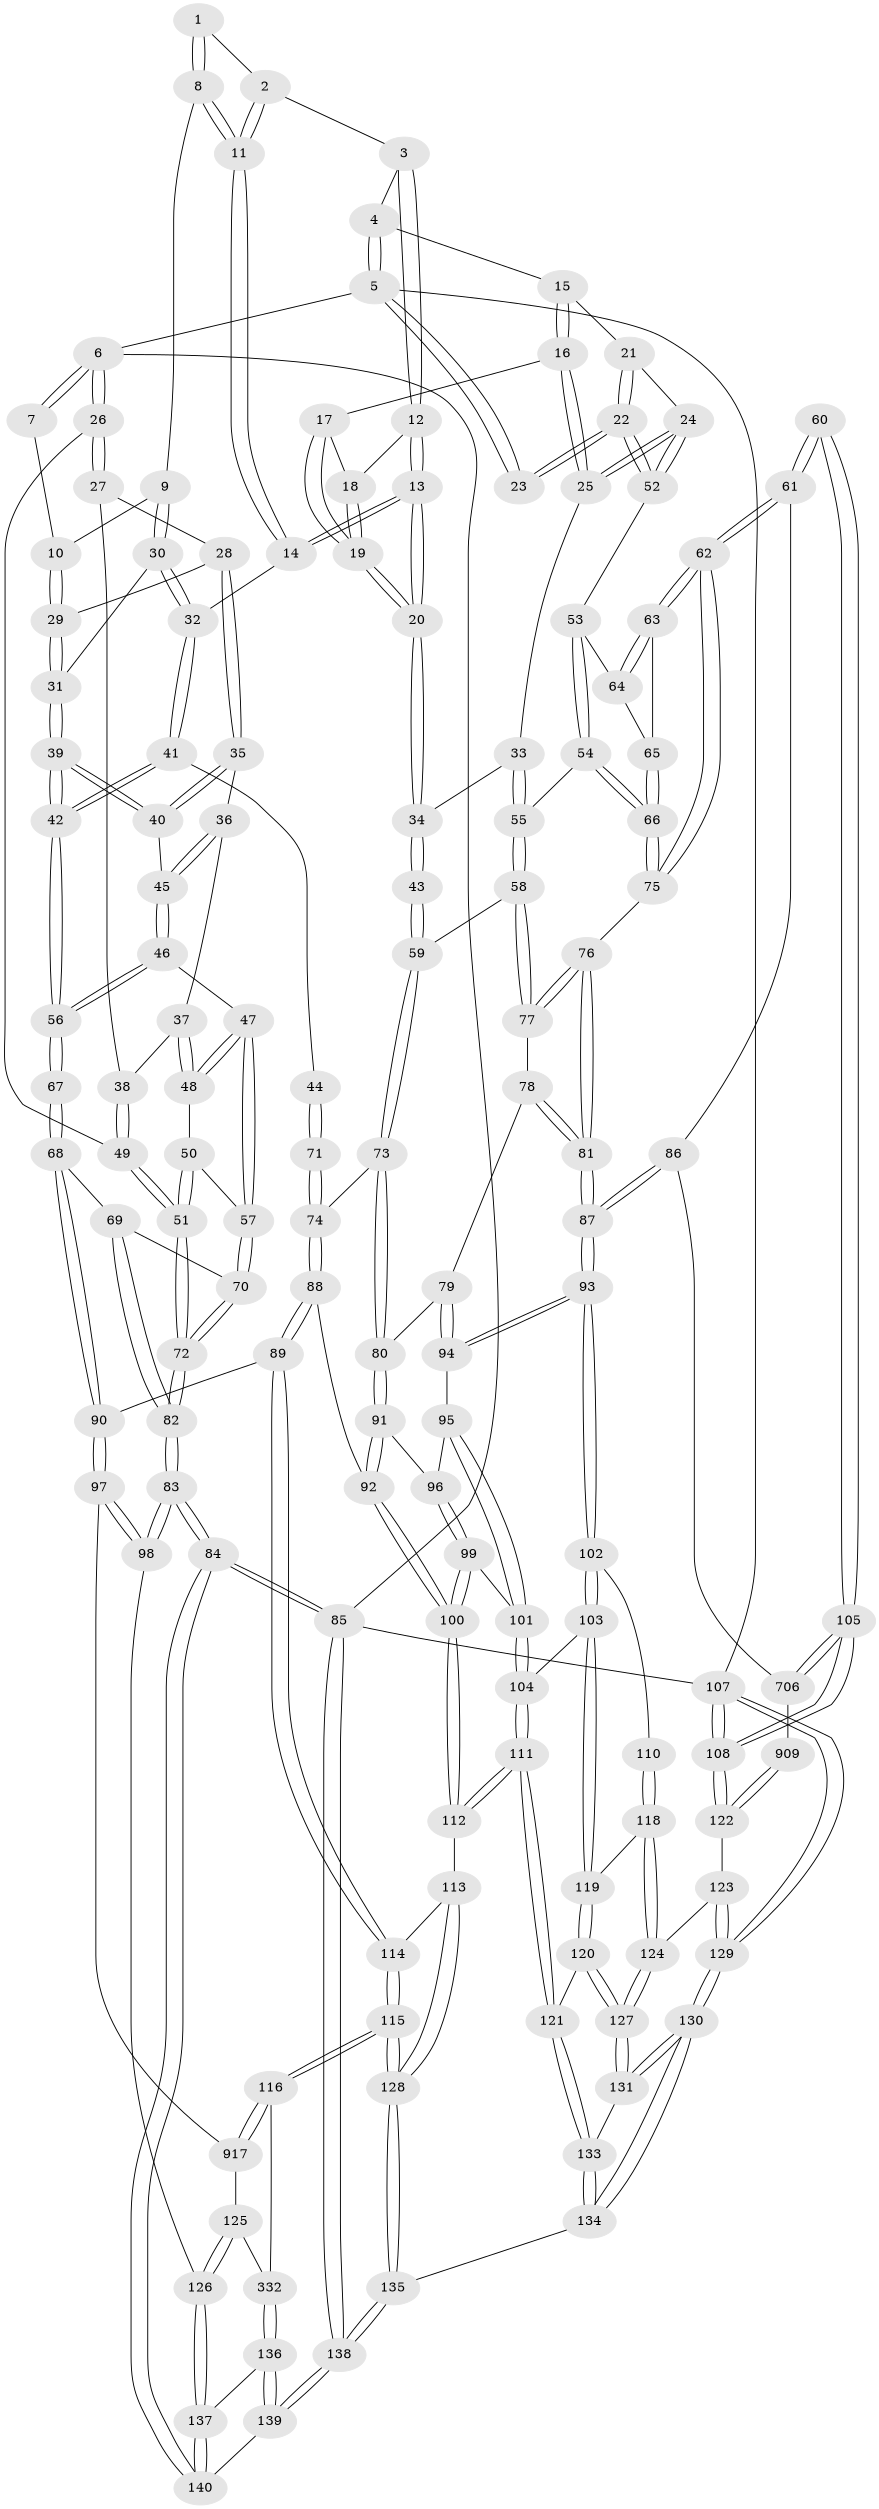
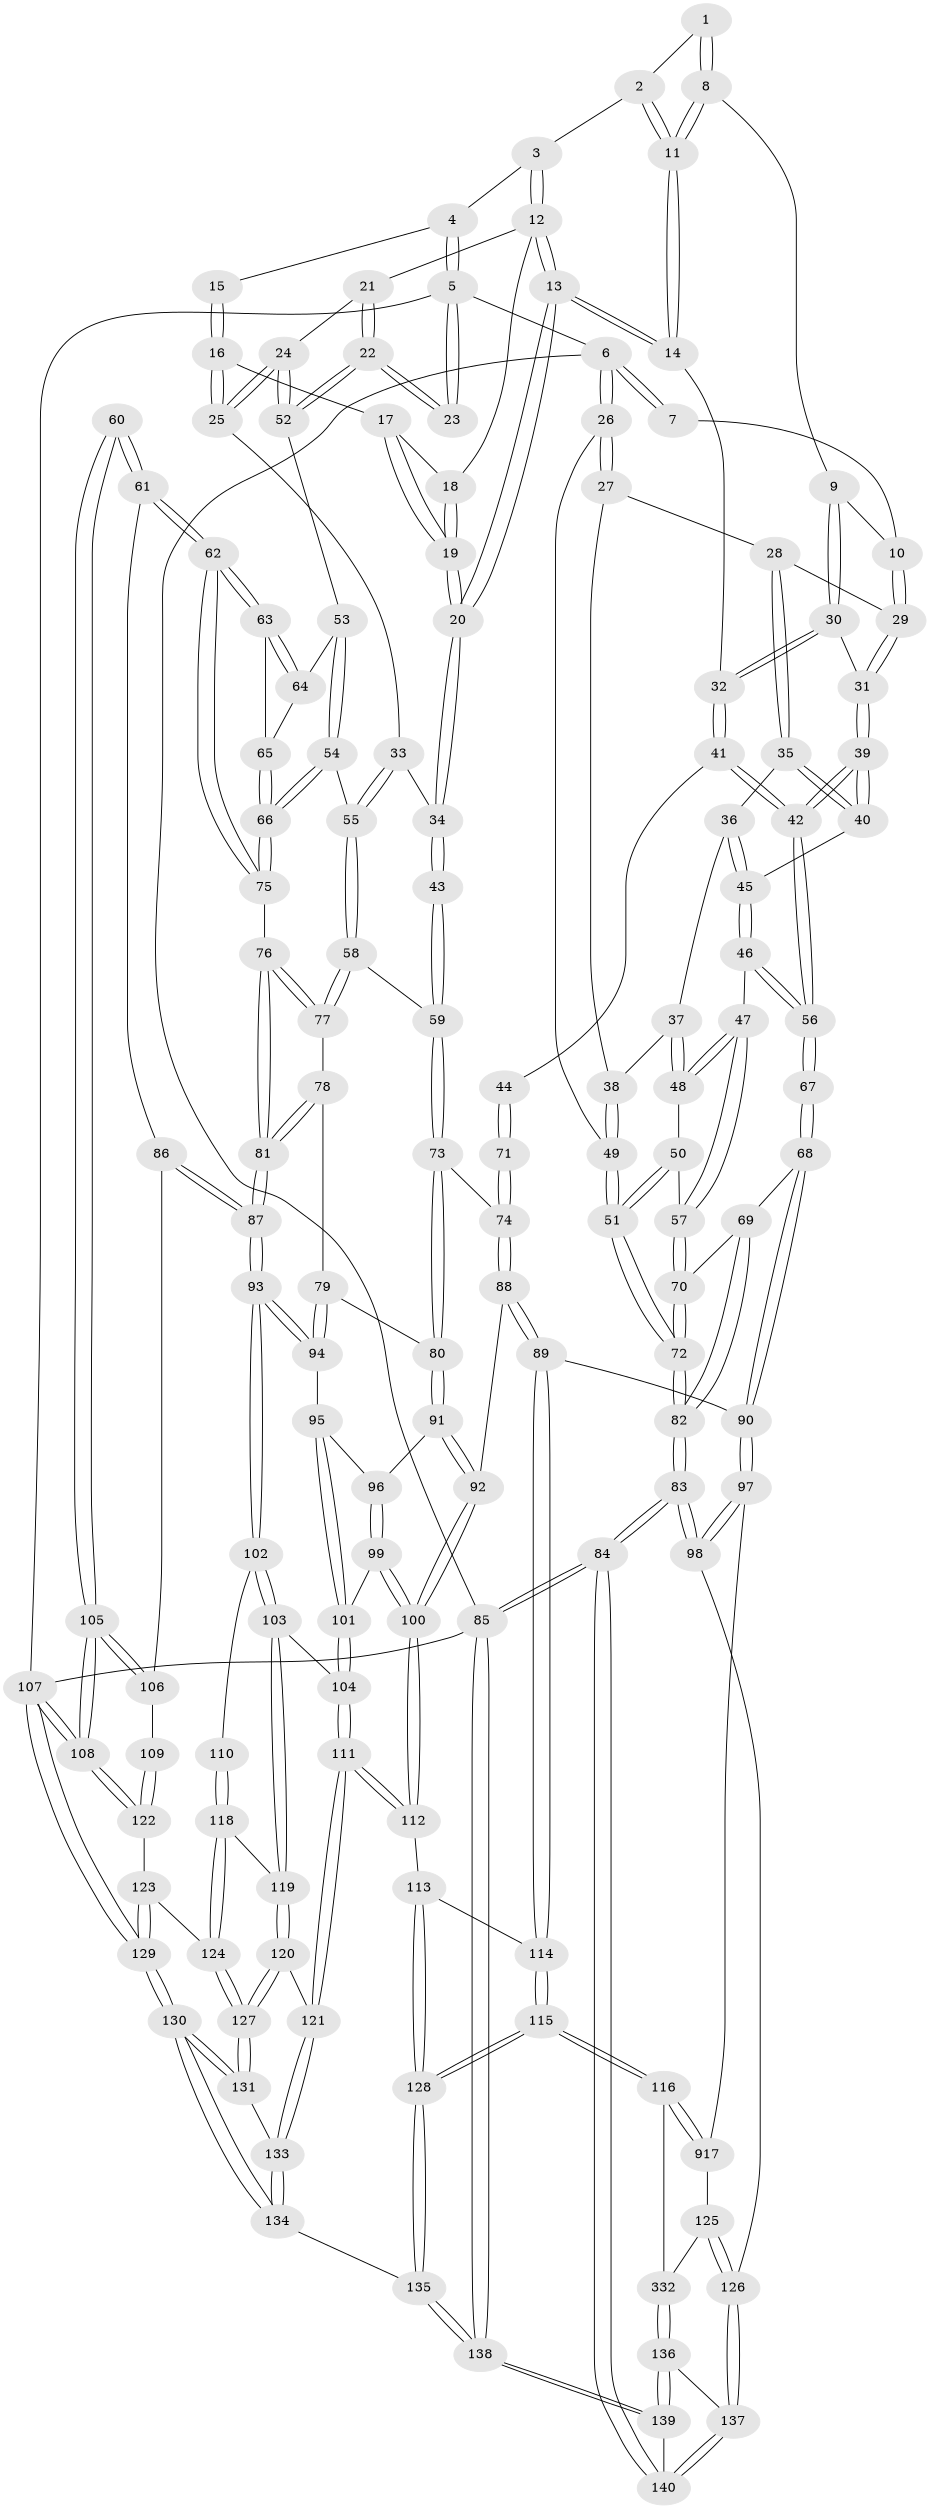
(599, 323) -> (453, 254)
(788, 1688) -> (152, 1688)
(788, 1755) -> (152, 1755)
